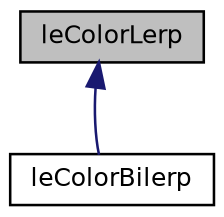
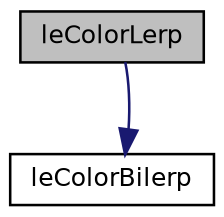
(95, 121) -> (129, 96)
